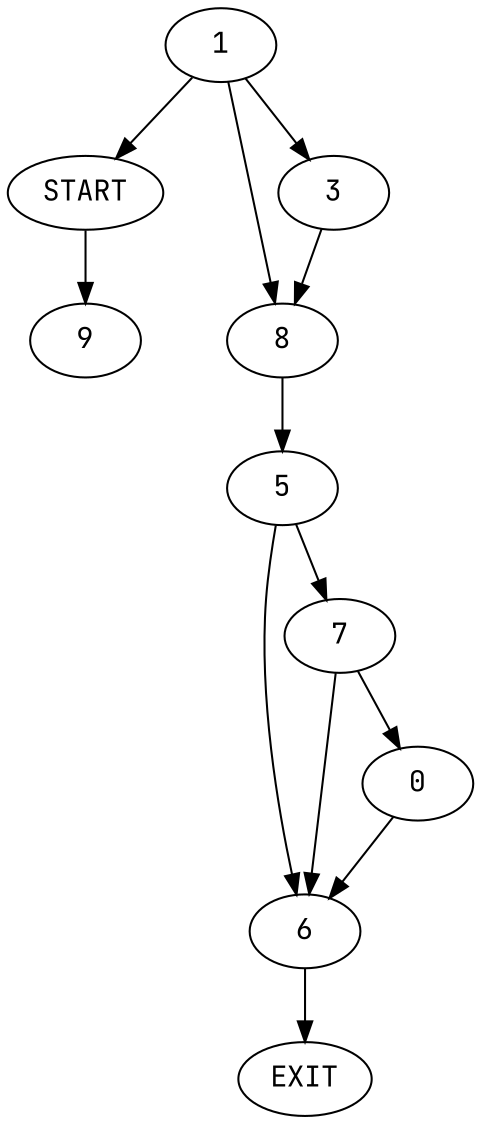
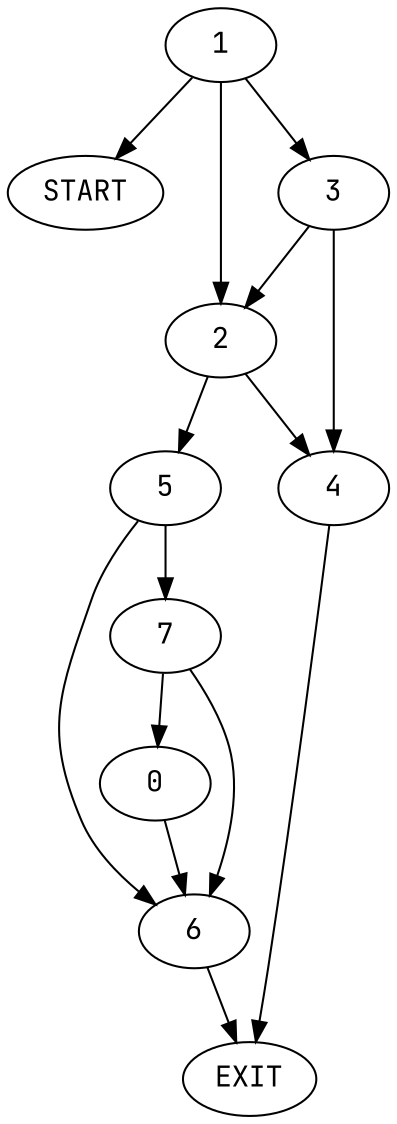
(86, 341) -> none
(282, 341) -> (221, 341)
none -> (334, 488)
